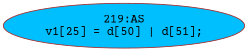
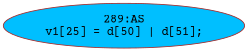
(124, 26) -> (124, 26)
